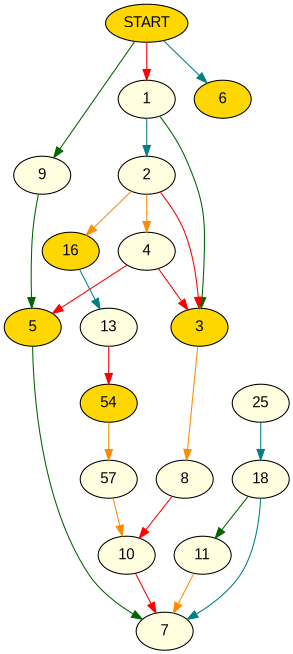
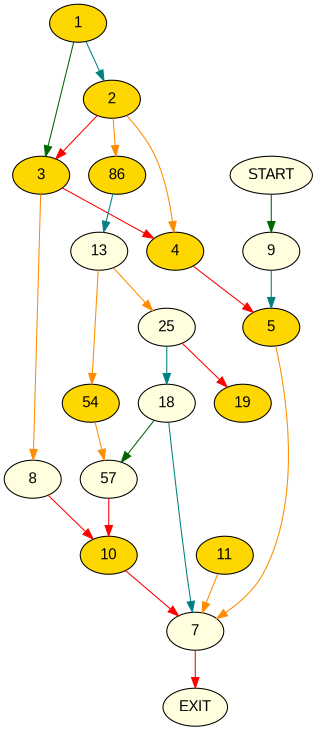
(147, 23) -> (271, 175)
(147, 56) -> none
(147, 99) -> (78, 23)
(223, 99) -> none
(147, 175) -> (112, 99)
(32, 246) -> (271, 284)
(71, 251) -> (117, 175)
(147, 251) -> (175, 251)
none -> (129, 285)
(170, 285) -> (101, 209)
(109, 360) -> (95, 322)
none -> (243, 403)
(53, 493) -> (287, 488)
(116, 512) -> (109, 512)
(235, 513) -> (141, 437)
(127, 555) -> (109, 555)
(203, 555) -> (225, 555)
none -> (195, 707)
